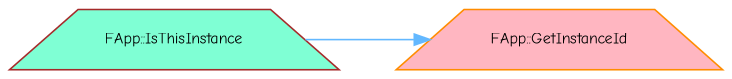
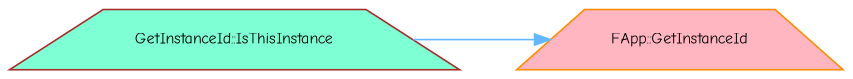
(174, 40) -> (235, 40)
